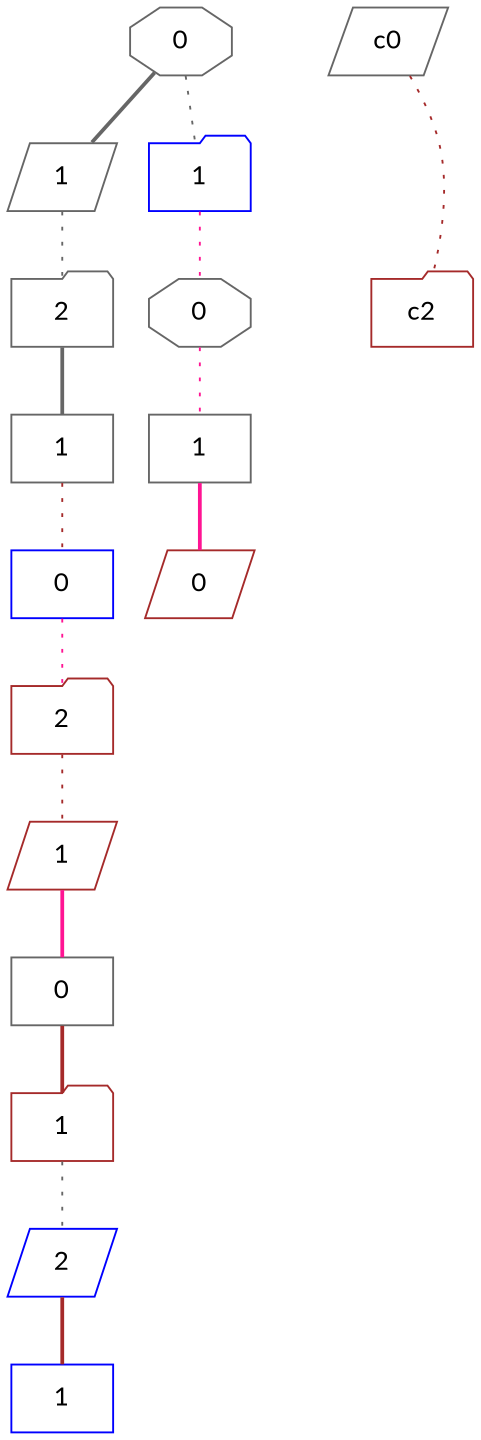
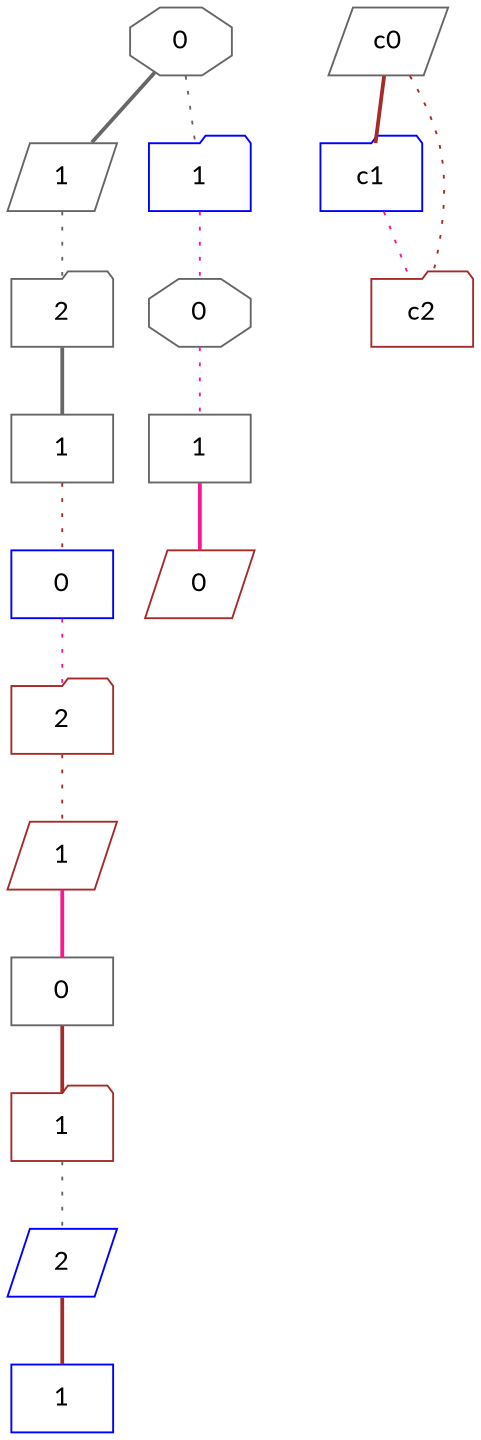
none -> (371, 177)
